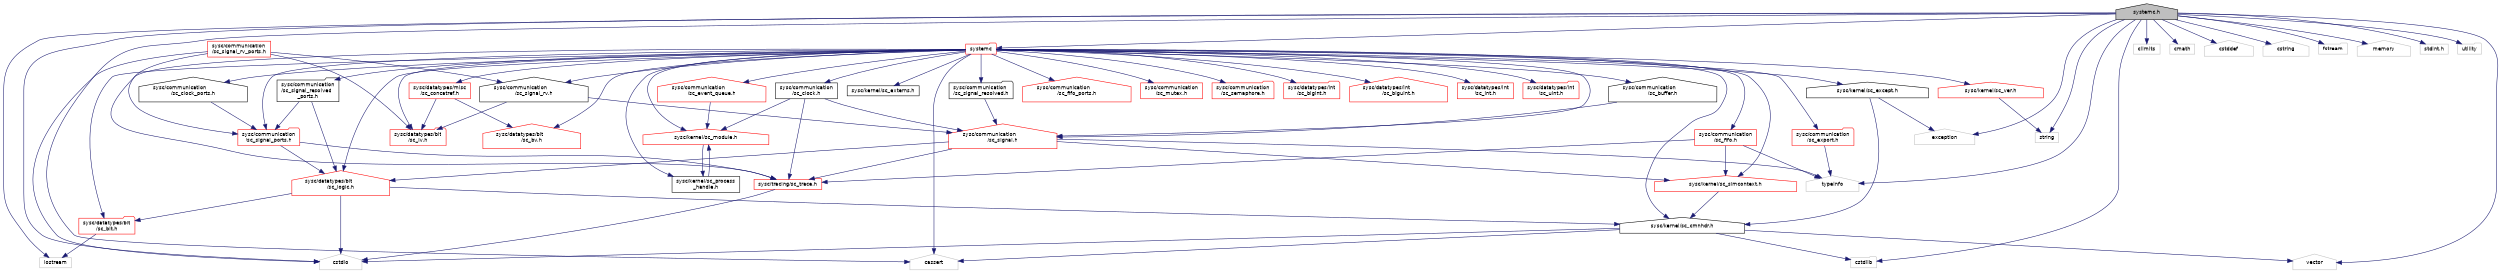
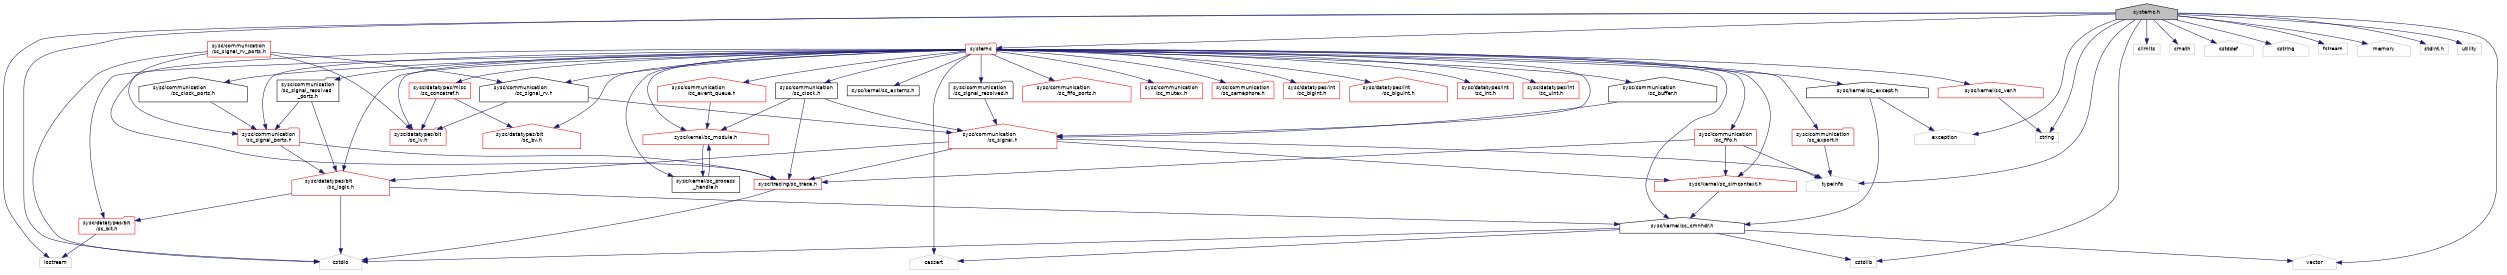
(595, 28) -> none
